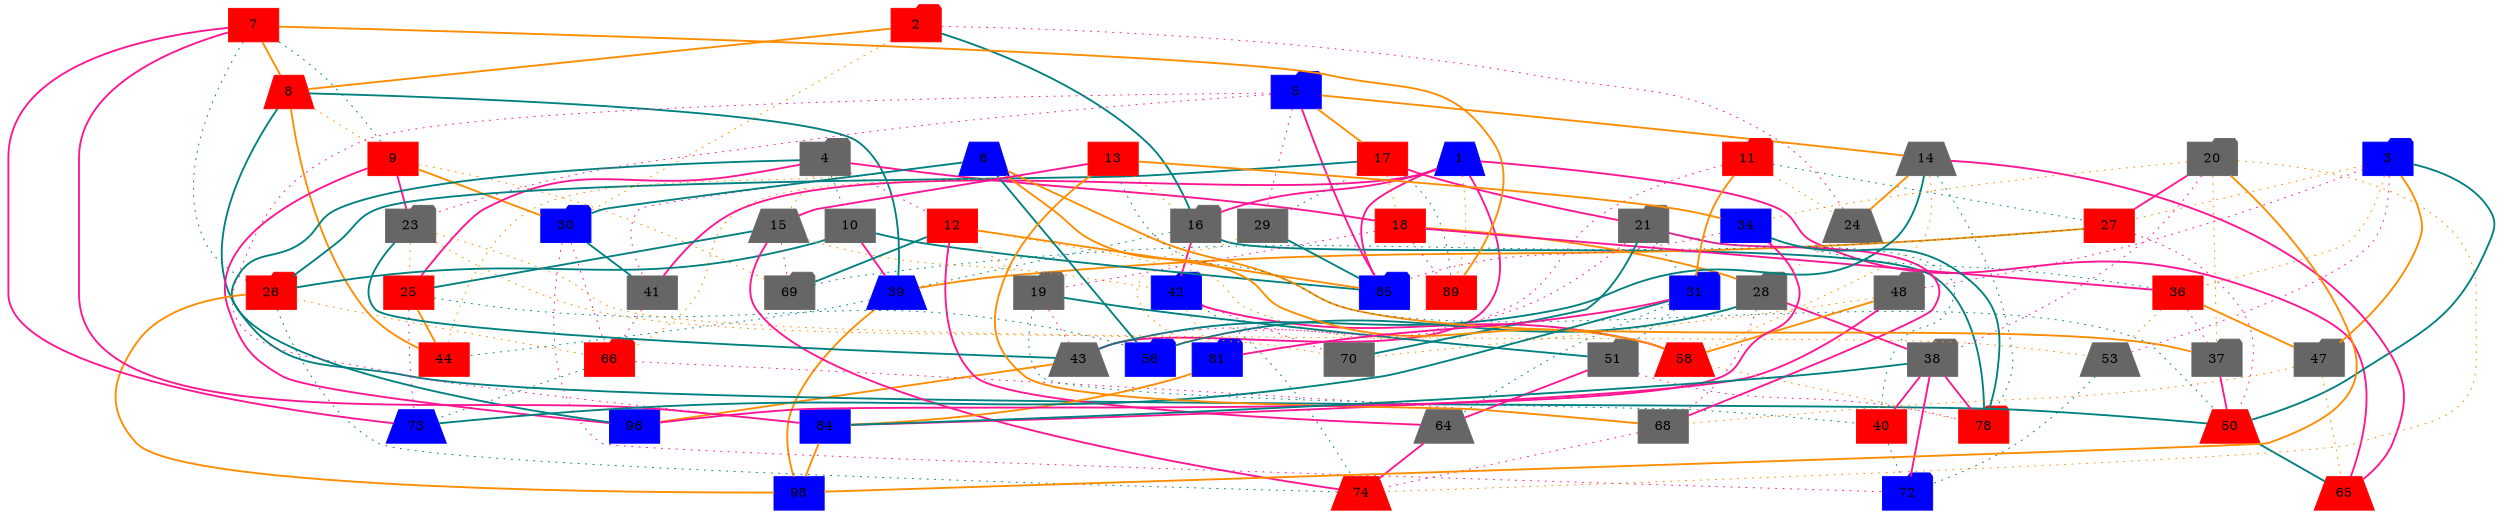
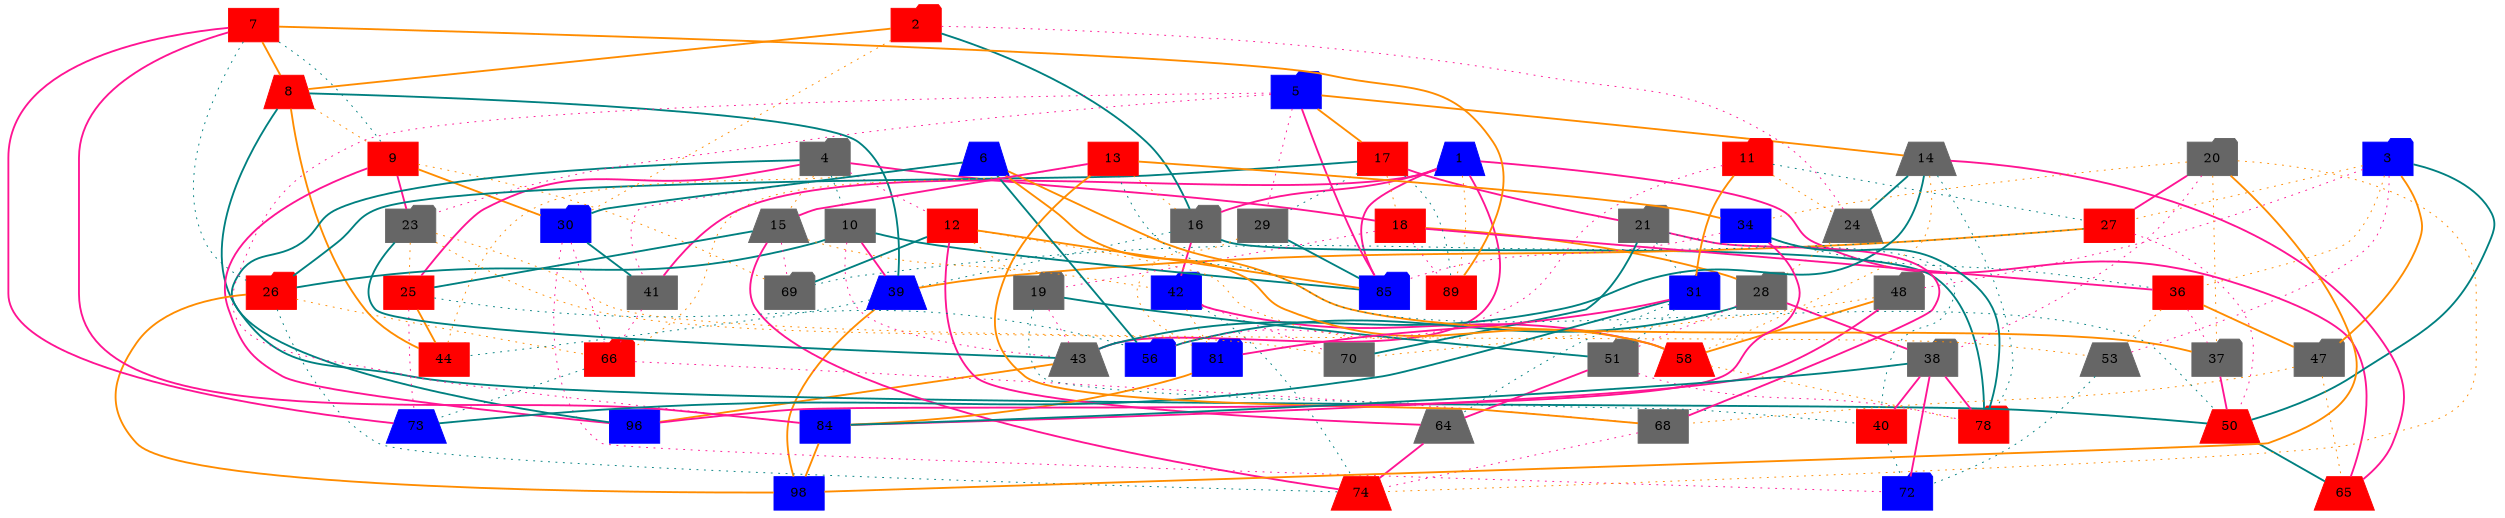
(1889, 193) -> (1889, 193)
(1372, 334) -> (940, 341)
(1735, 358) -> (1687, 326)
